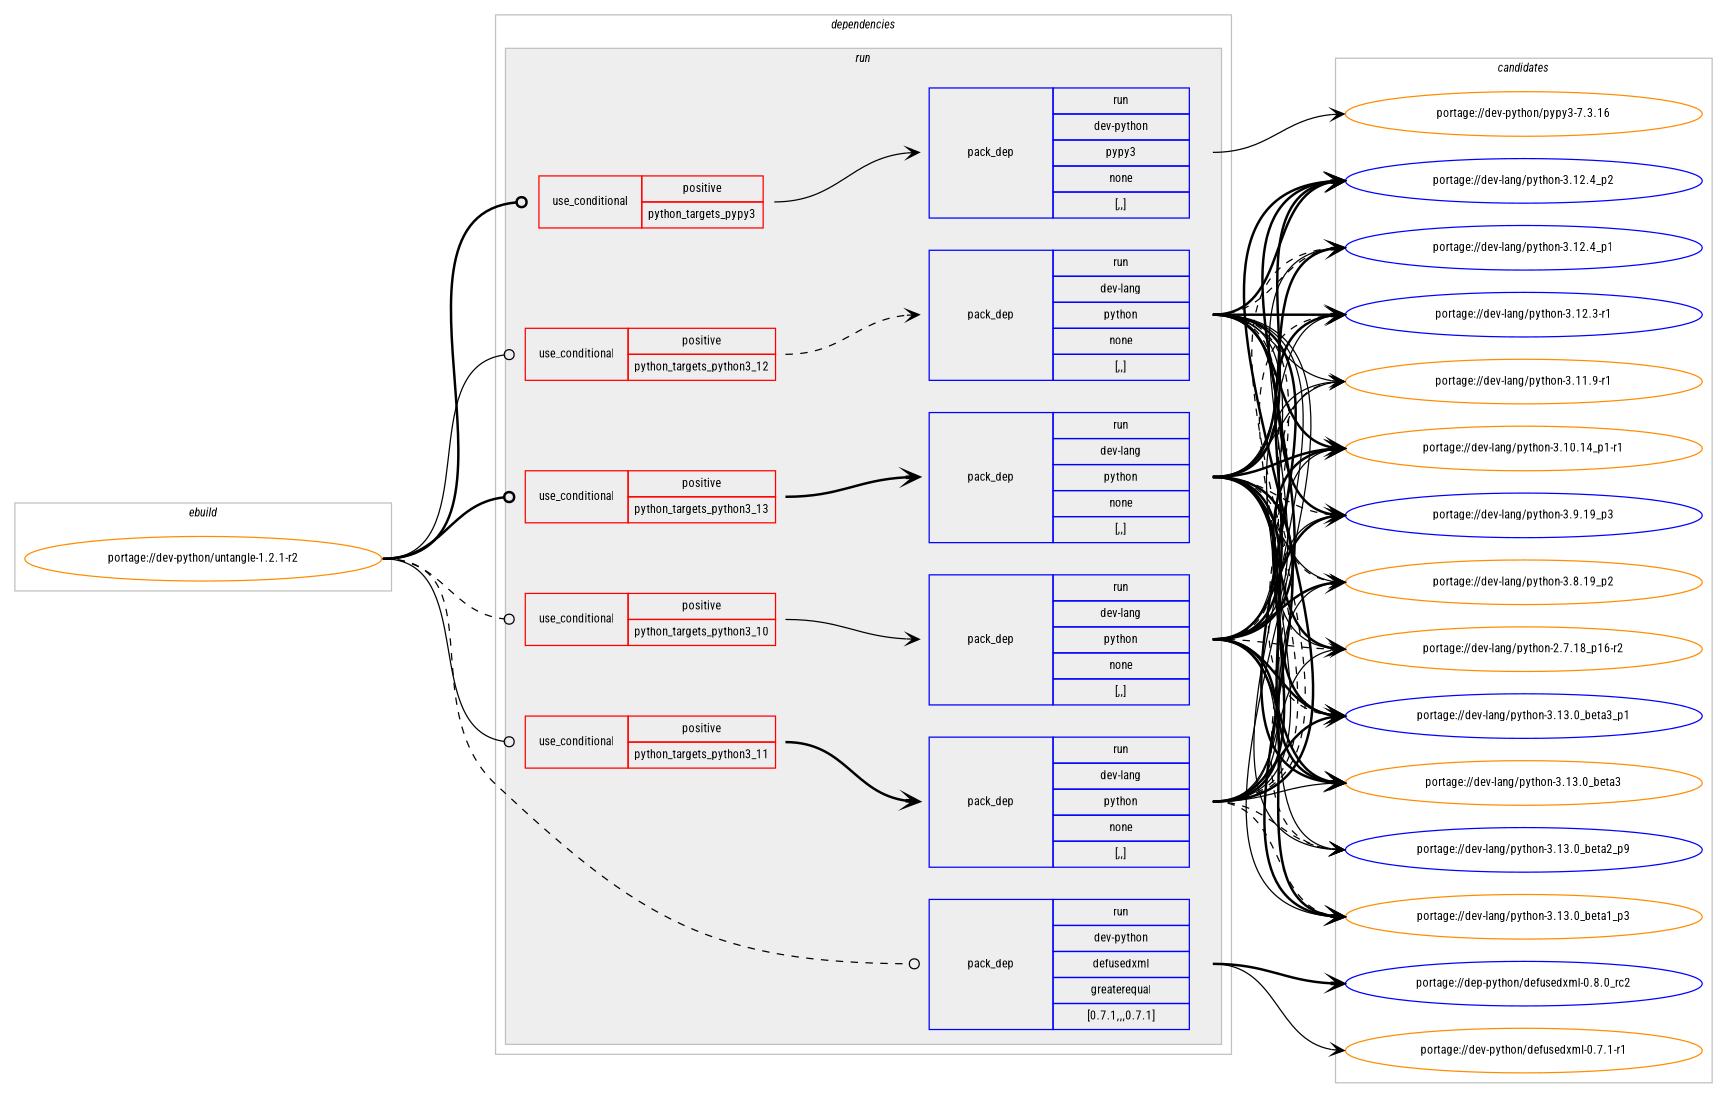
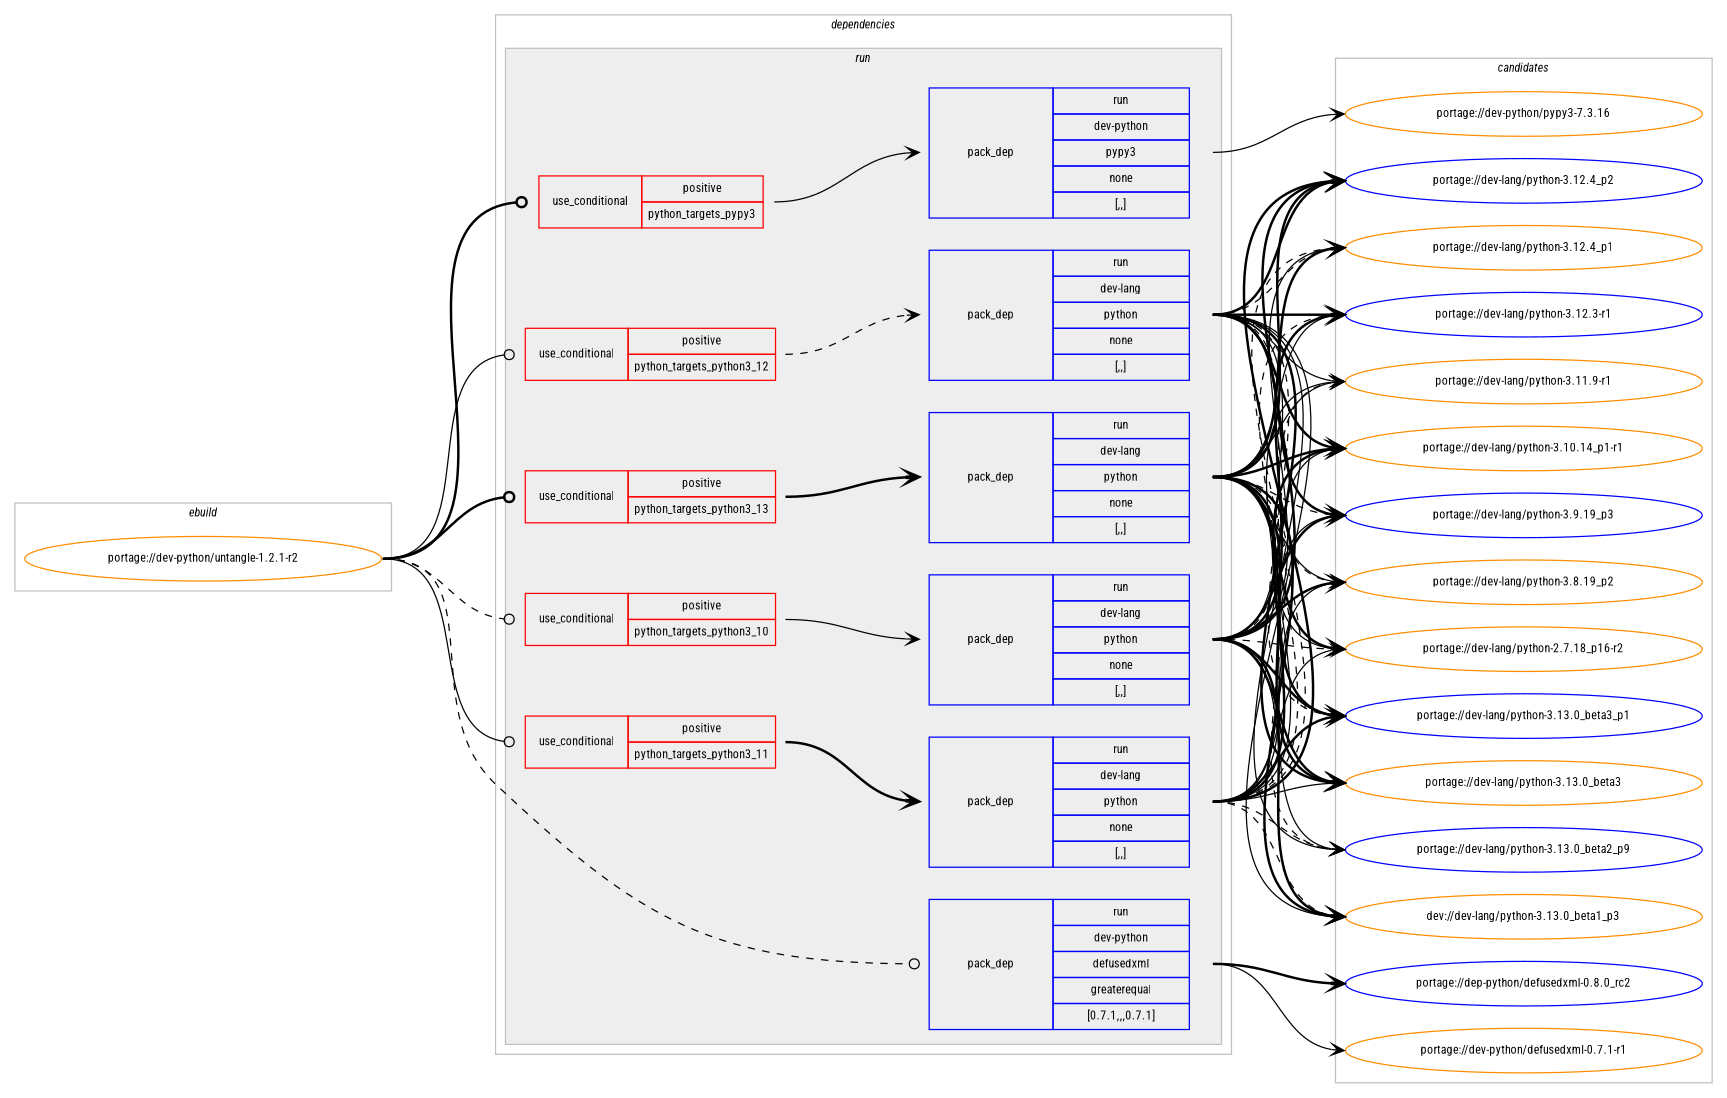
(1524, 248) -> (1524, 248)
(1524, 917) -> (1524, 917)
